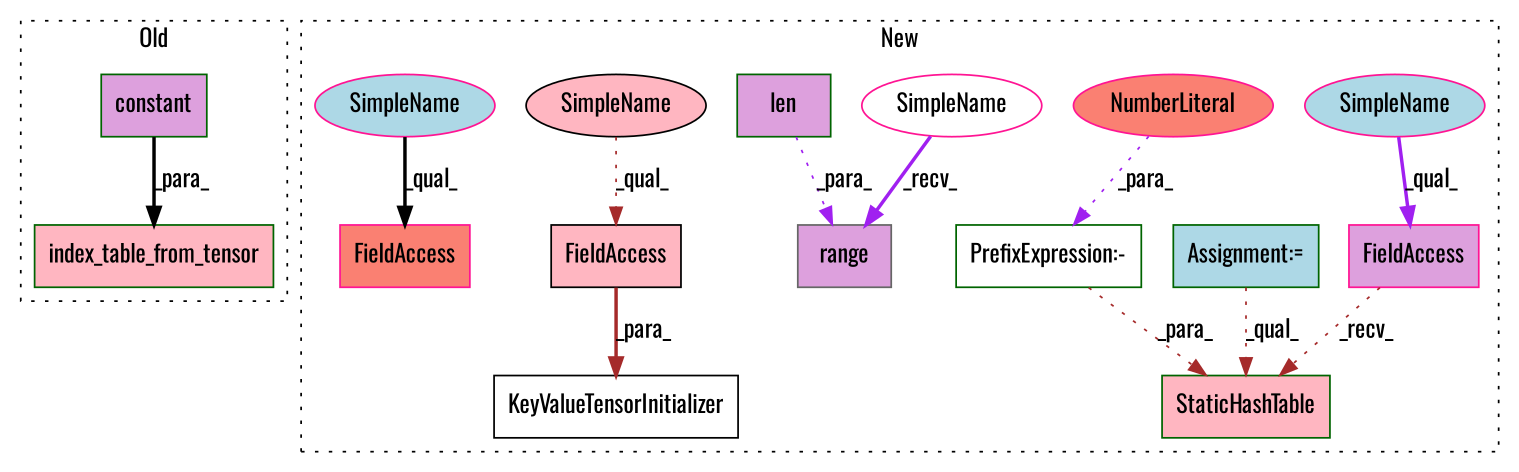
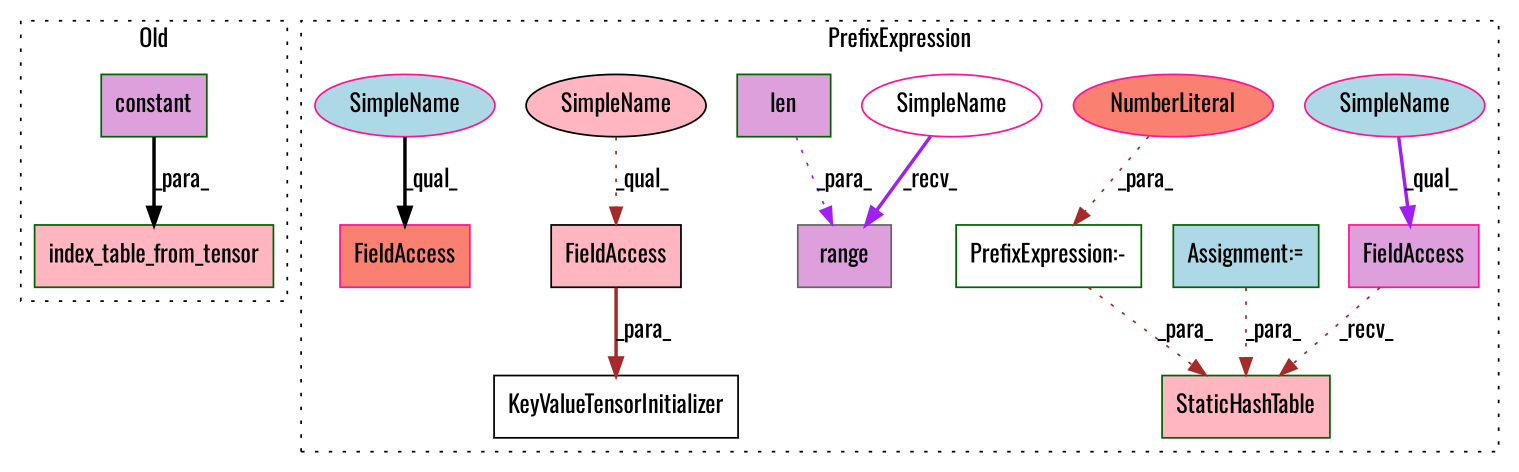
(900, 41) -> (900, 41)
(1117, 174) -> (1117, 174)
(1273, 331) -> (1274, 331)
